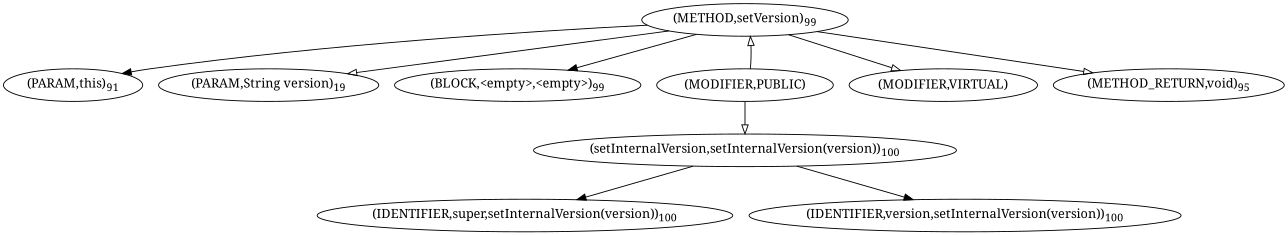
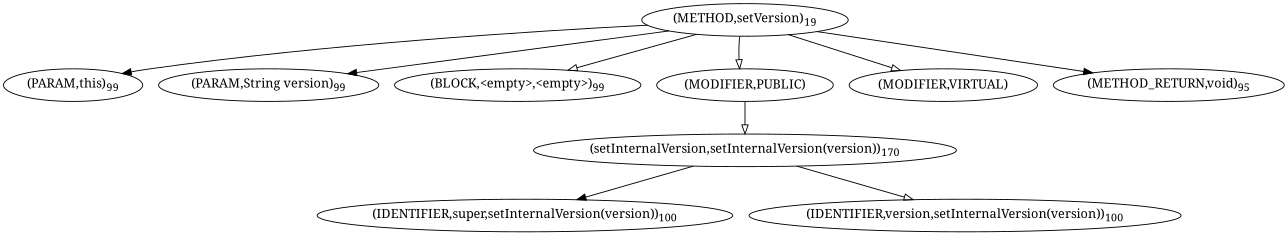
(811, 19) -> (811, 19)
(637, 51) -> (637, 51)
(513, 52) -> (513, 52)
(950, 52) -> (950, 52)
(751, 57) -> (739, 48)
(113, 84) -> (113, 84)
(340, 84) -> (340, 84)
(891, 149) -> (891, 149)
(851, 182) -> (851, 182)
